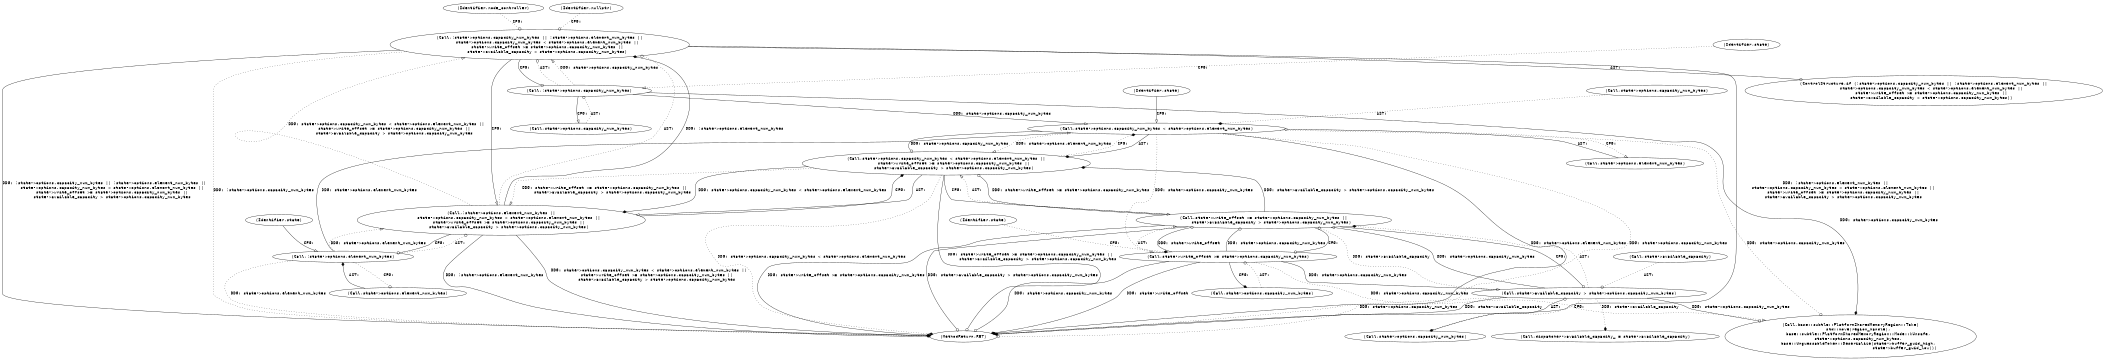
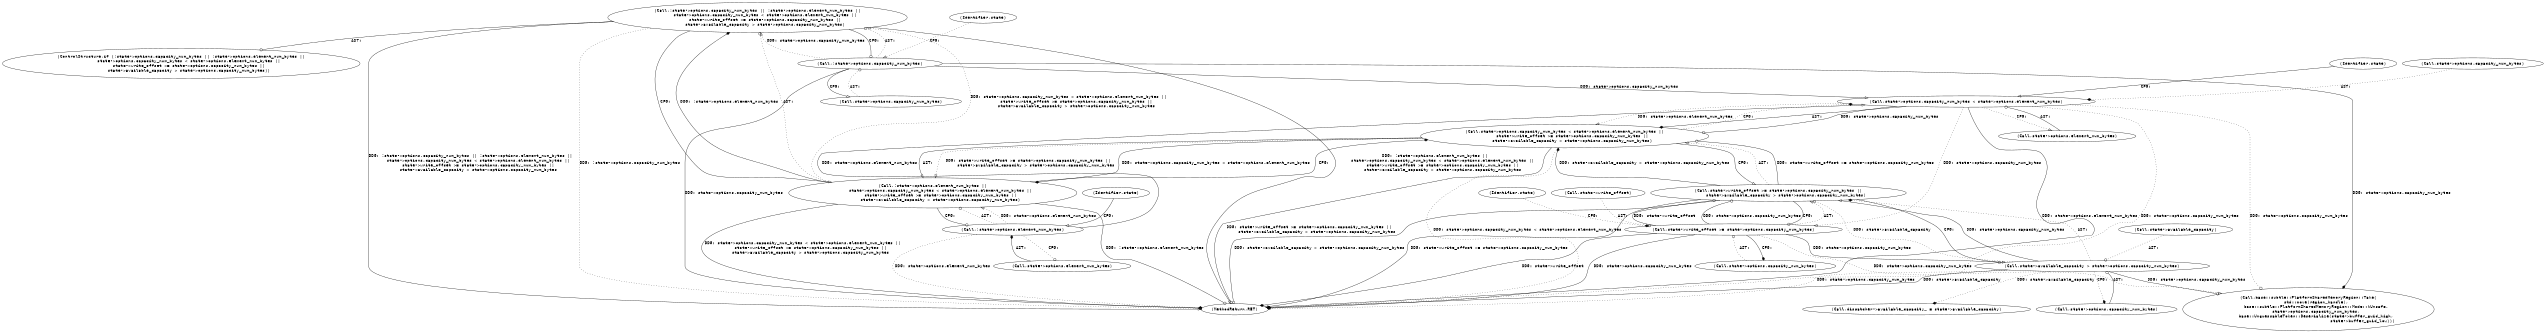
(493, 8) -> none
(586, 8) -> none
none -> (1598, 193)
none -> (789, 287)
